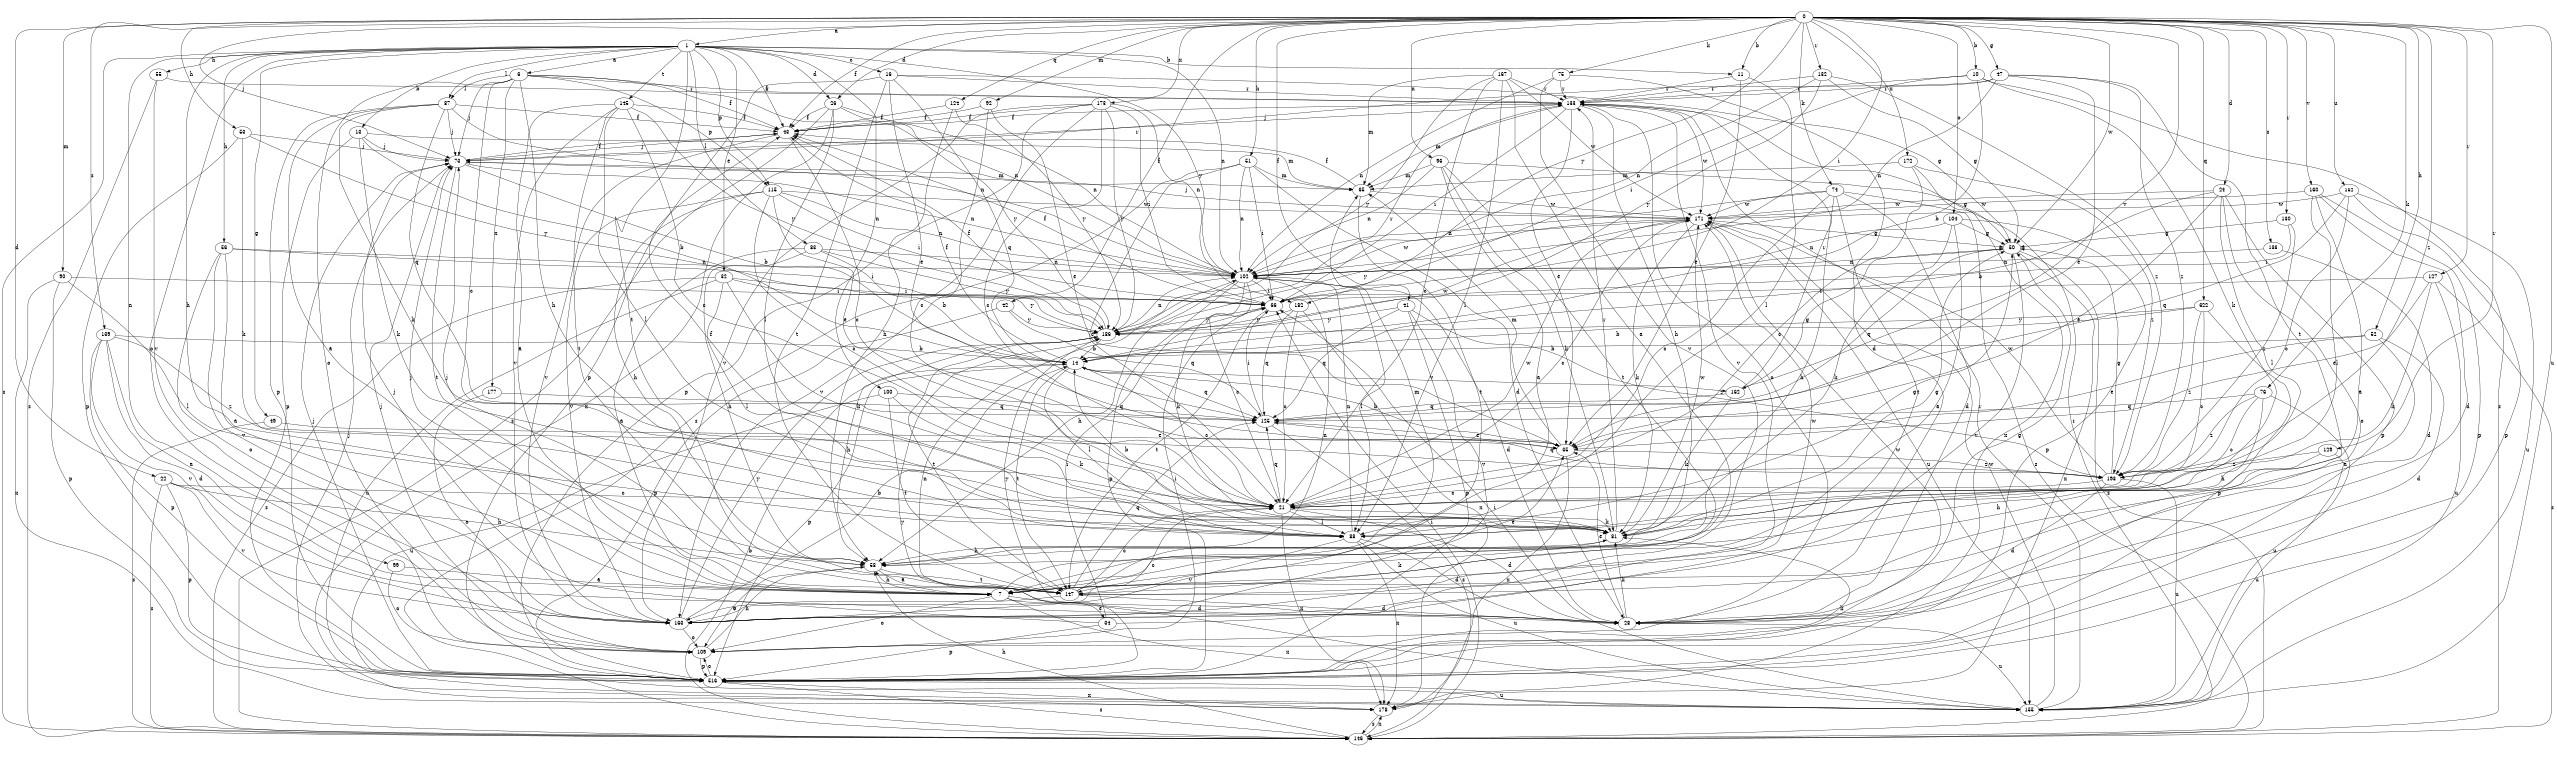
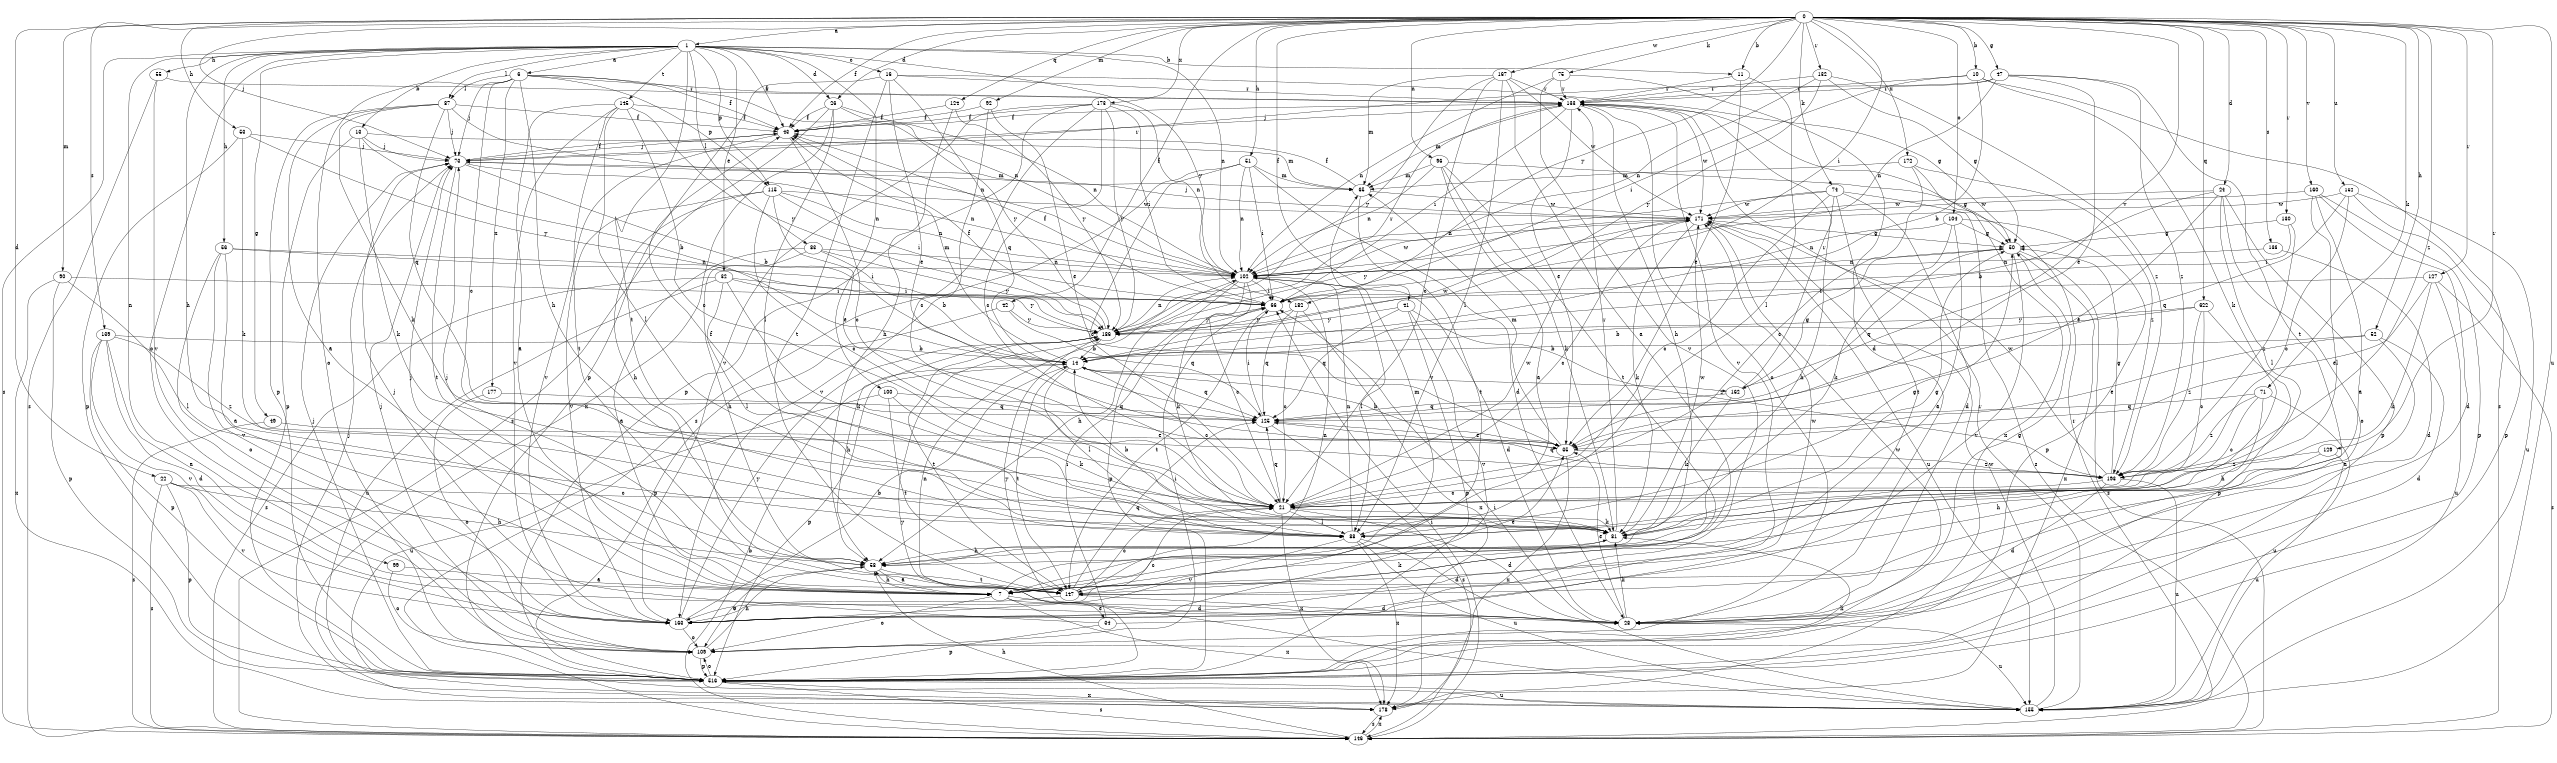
(2075, 36) -> (1654, 40)
(947, 248) -> (947, 248)
(2263, 393) -> (2263, 393)
